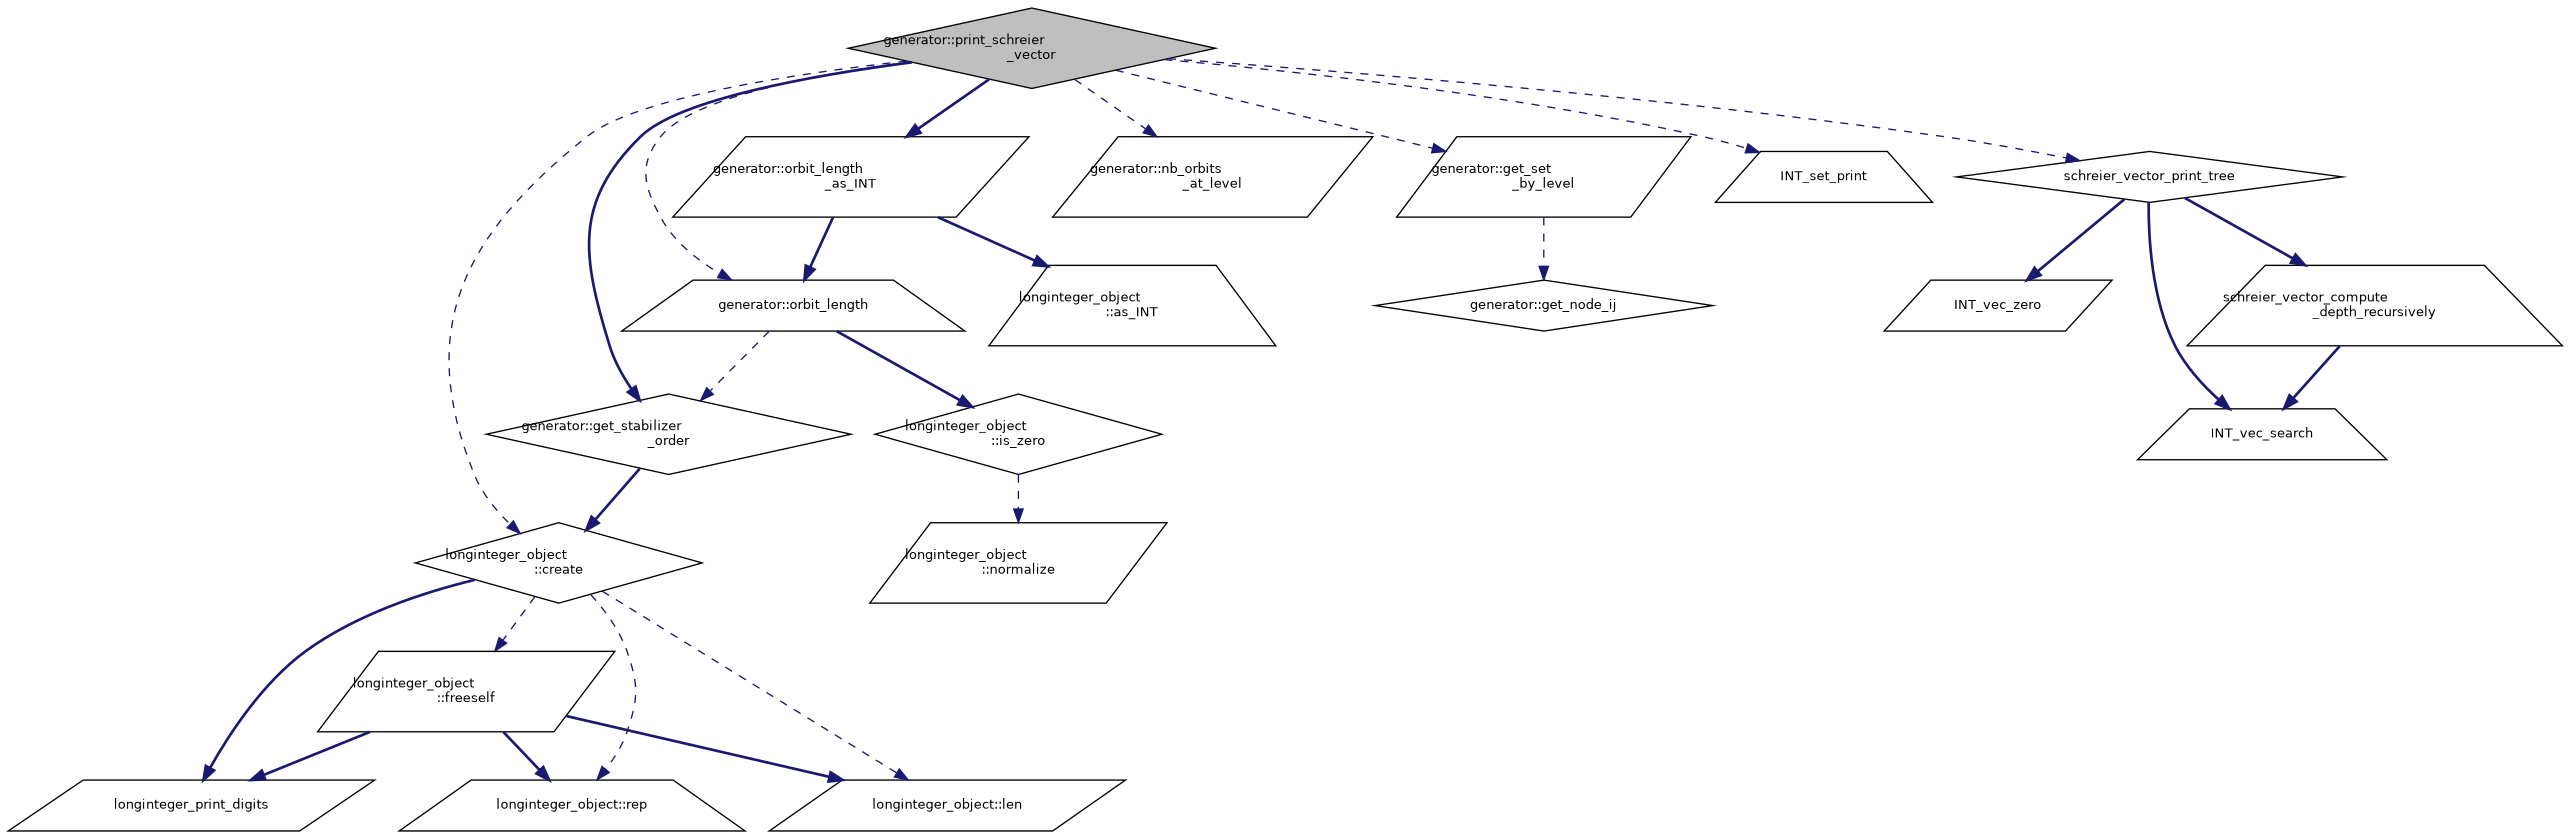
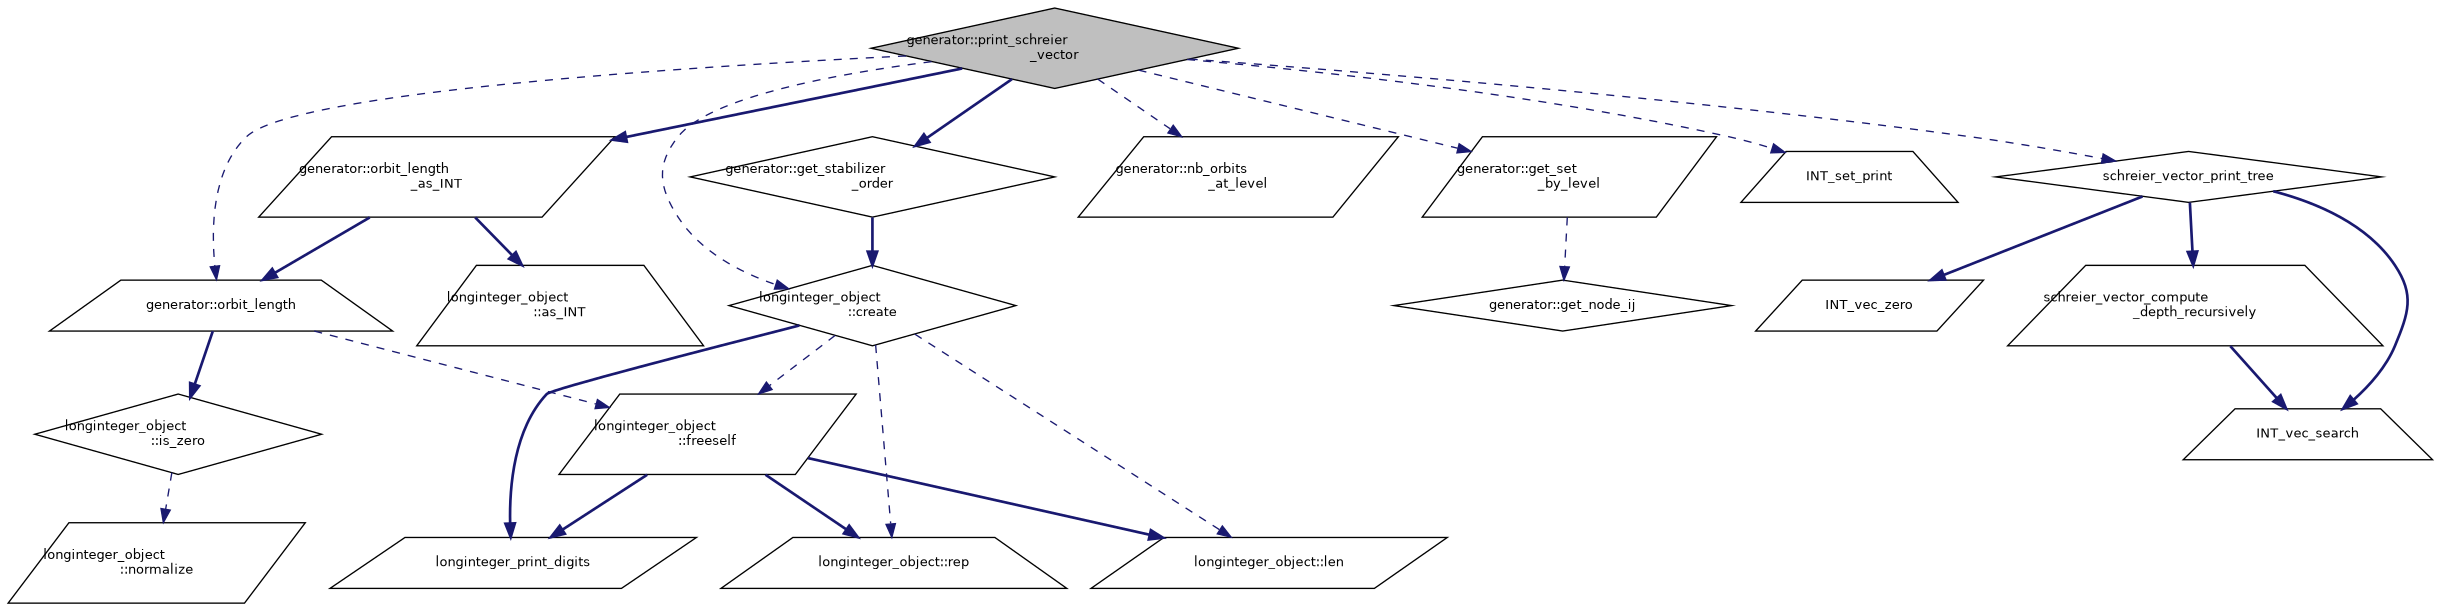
(740, 361) -> (455, 368)
